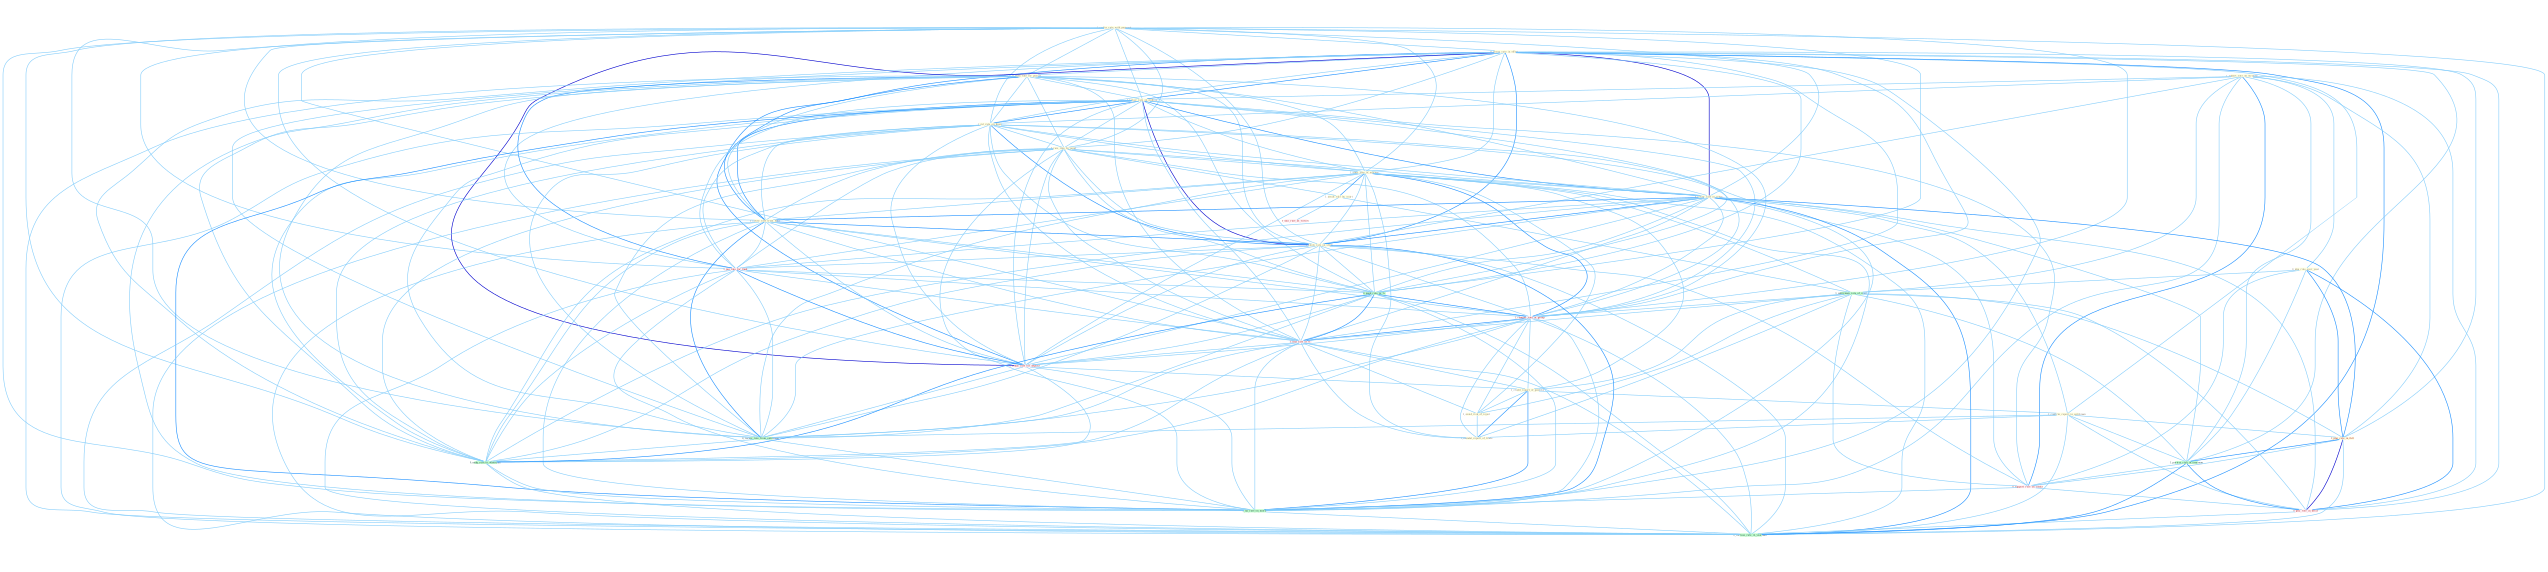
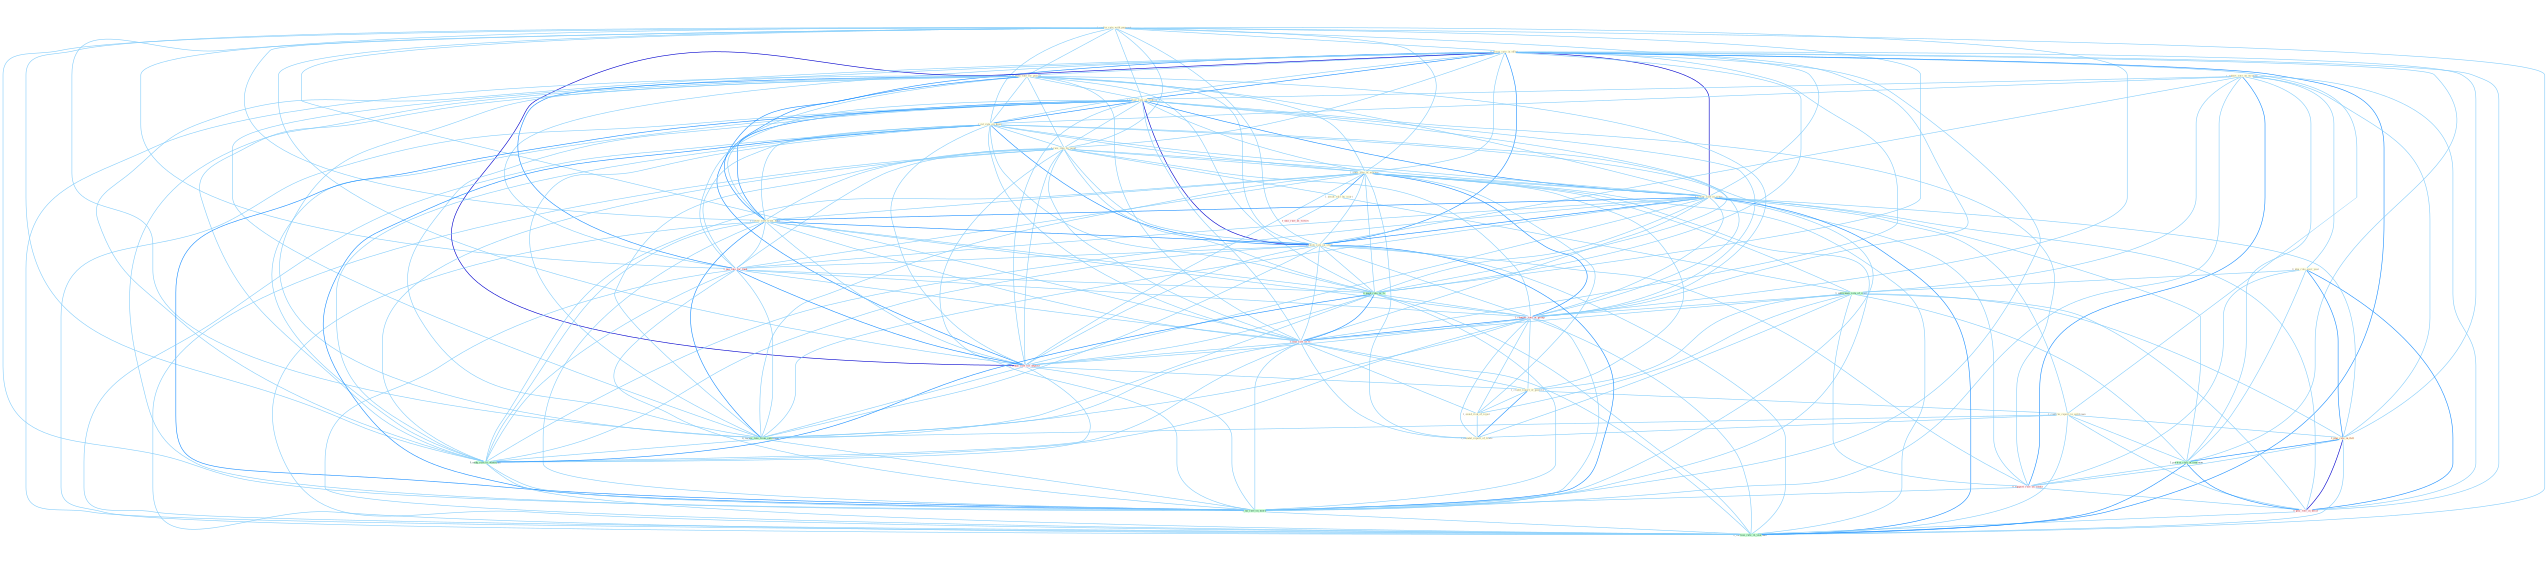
(2113, 228) -> (2113, 228)
(1452, 305) -> (1452, 305)
(1435, 492) -> (361, 407)
